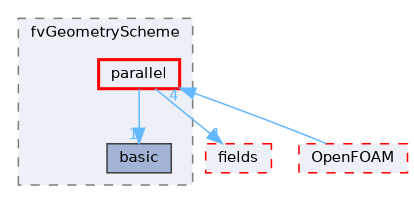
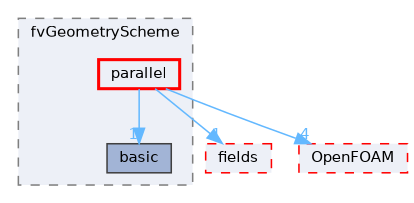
(261, 118) -> (231, 114)
